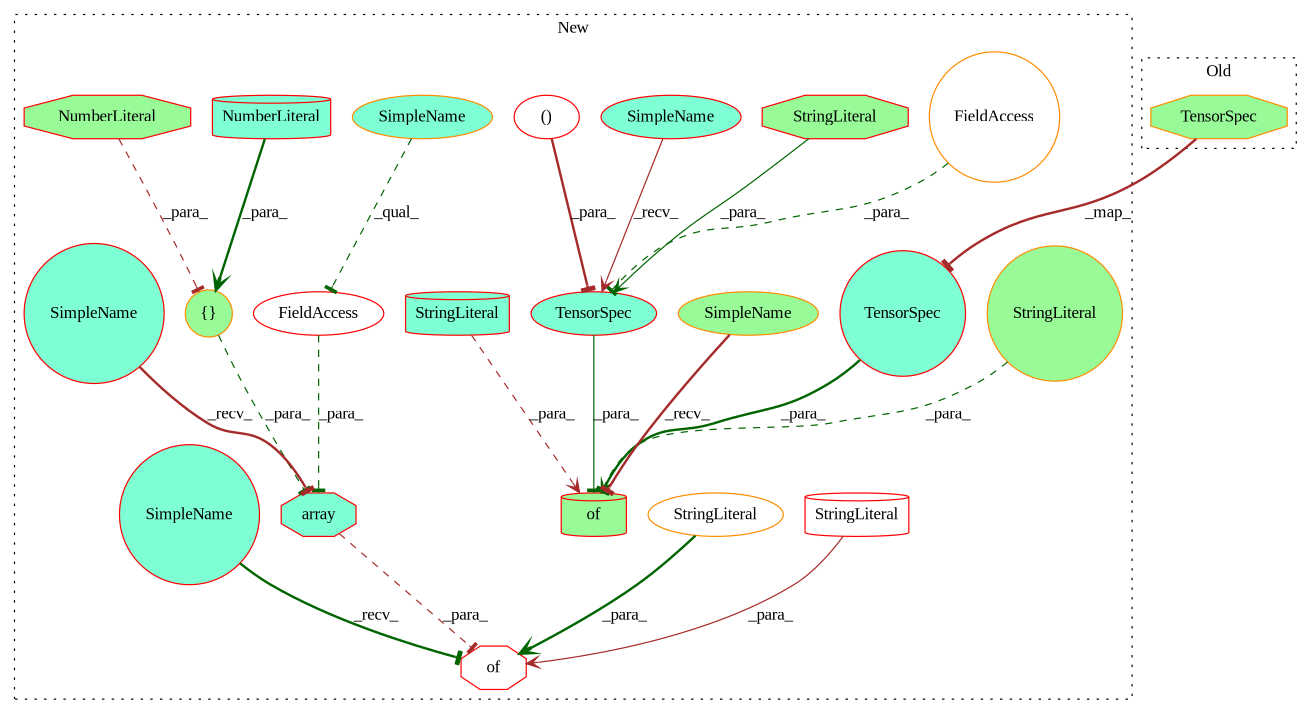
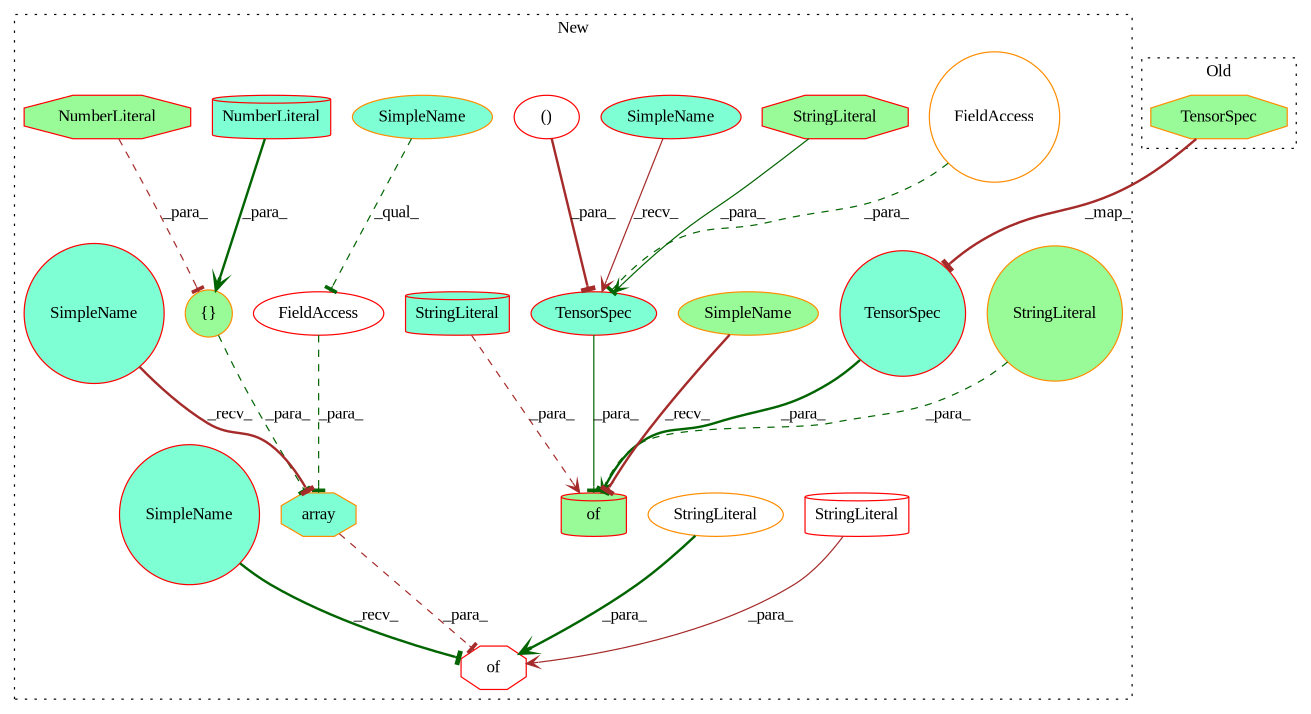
(319, 515) -> (319, 515)
